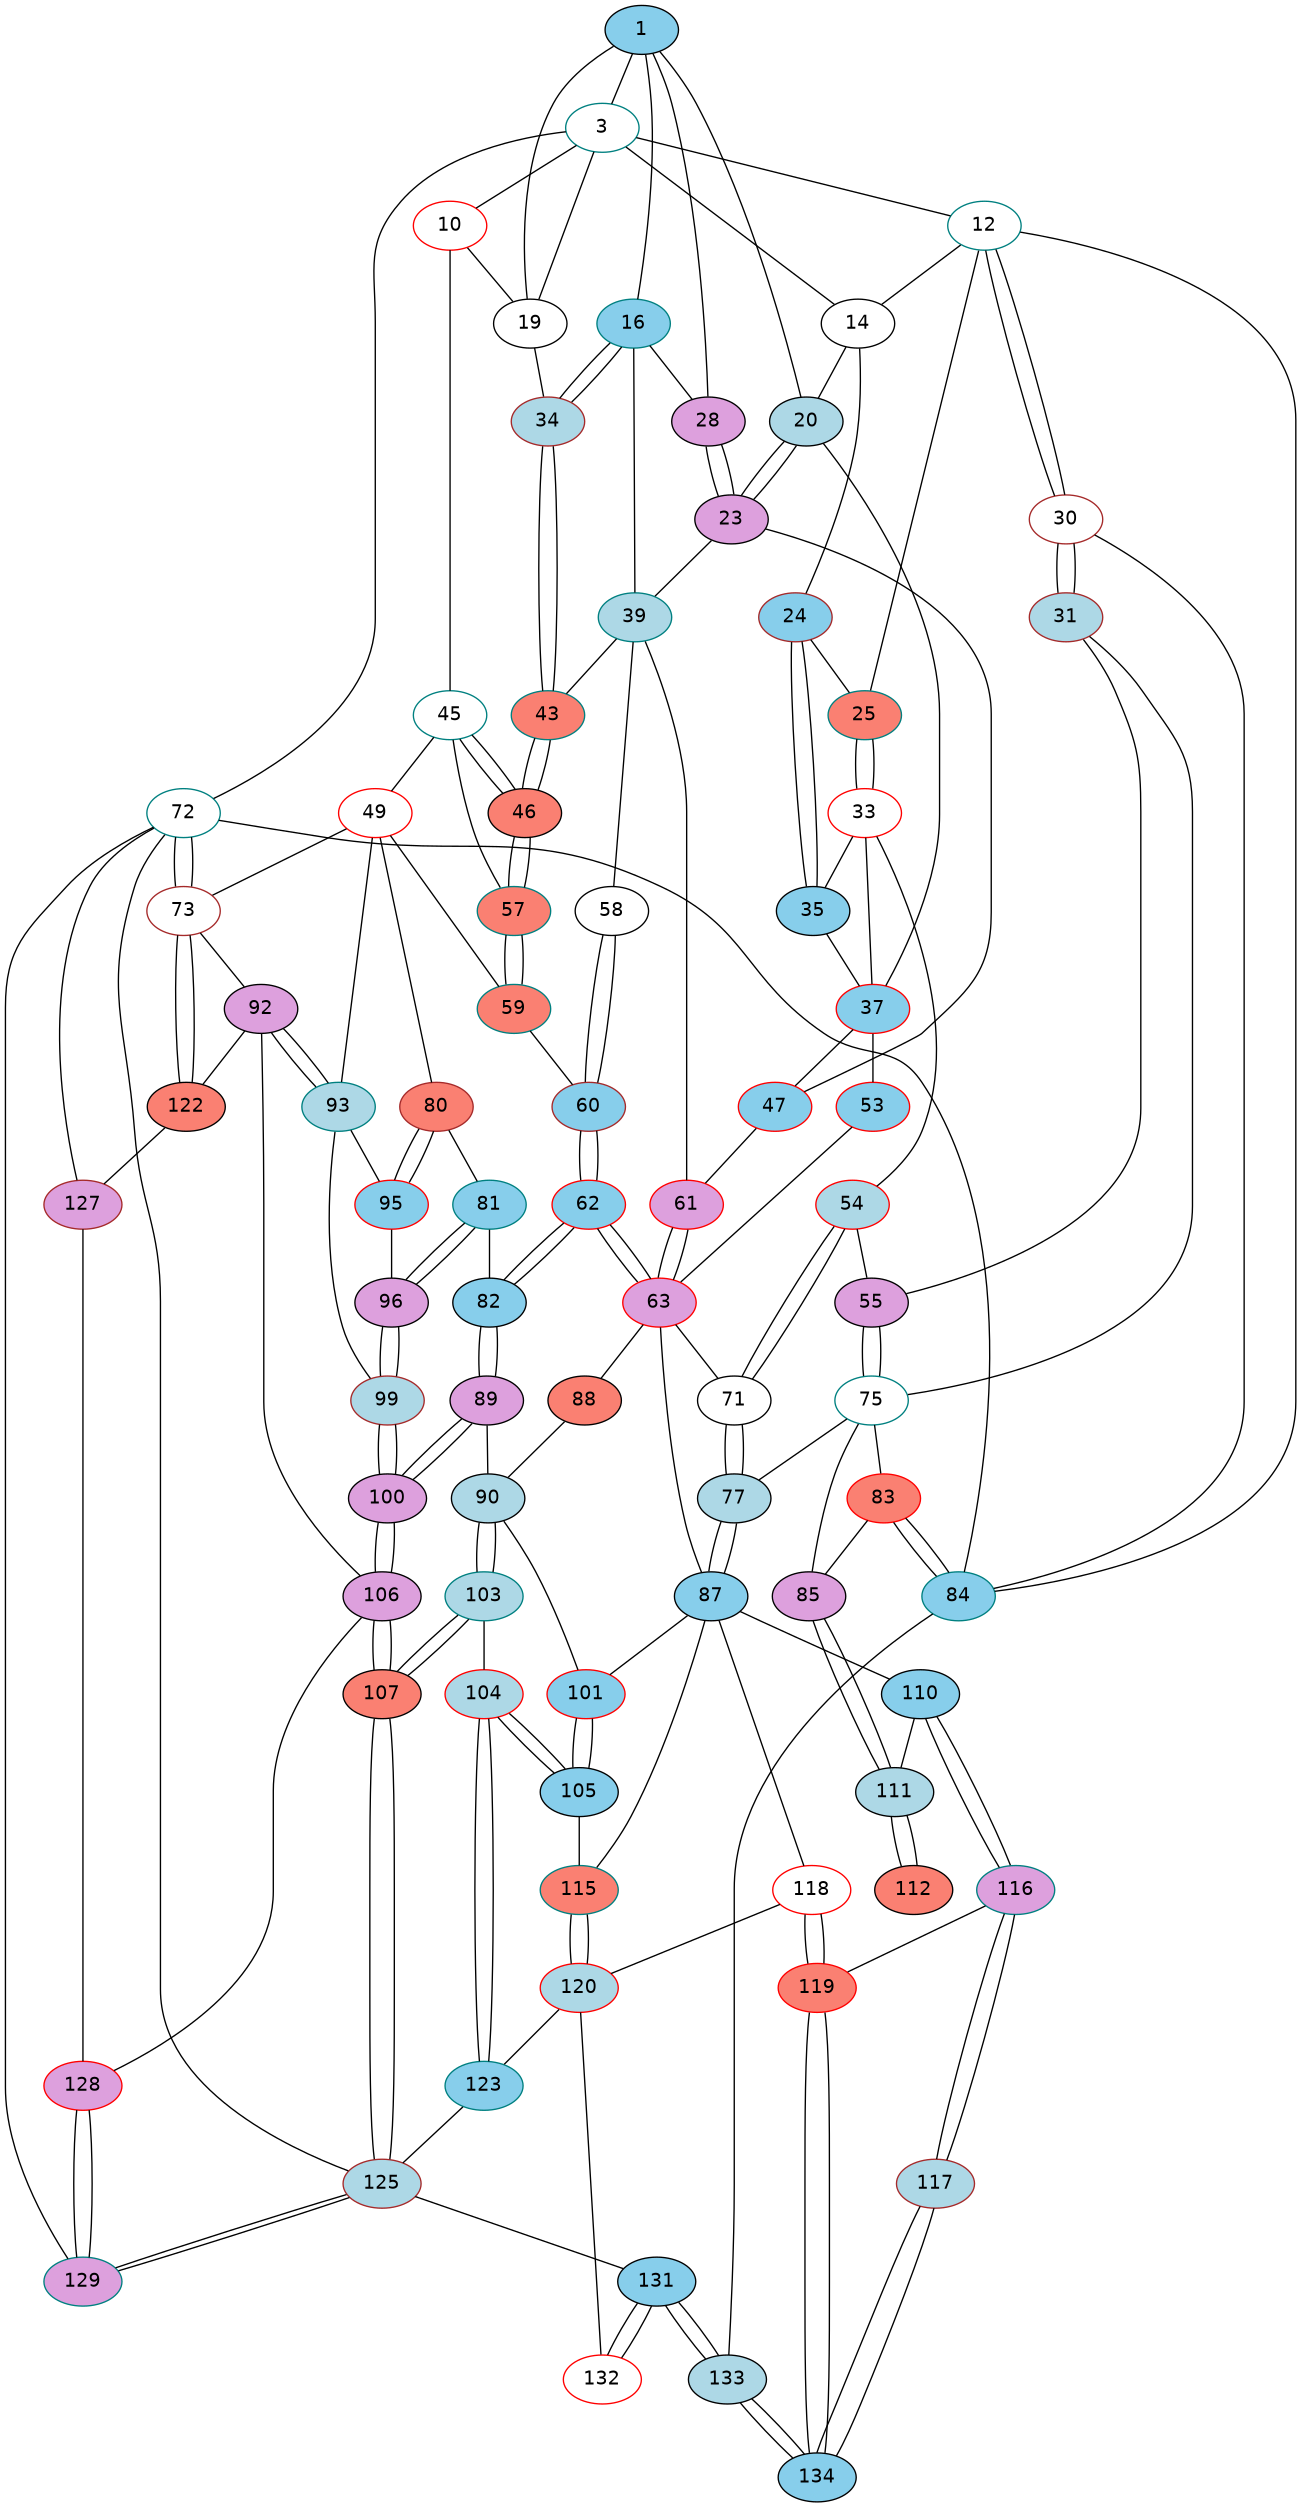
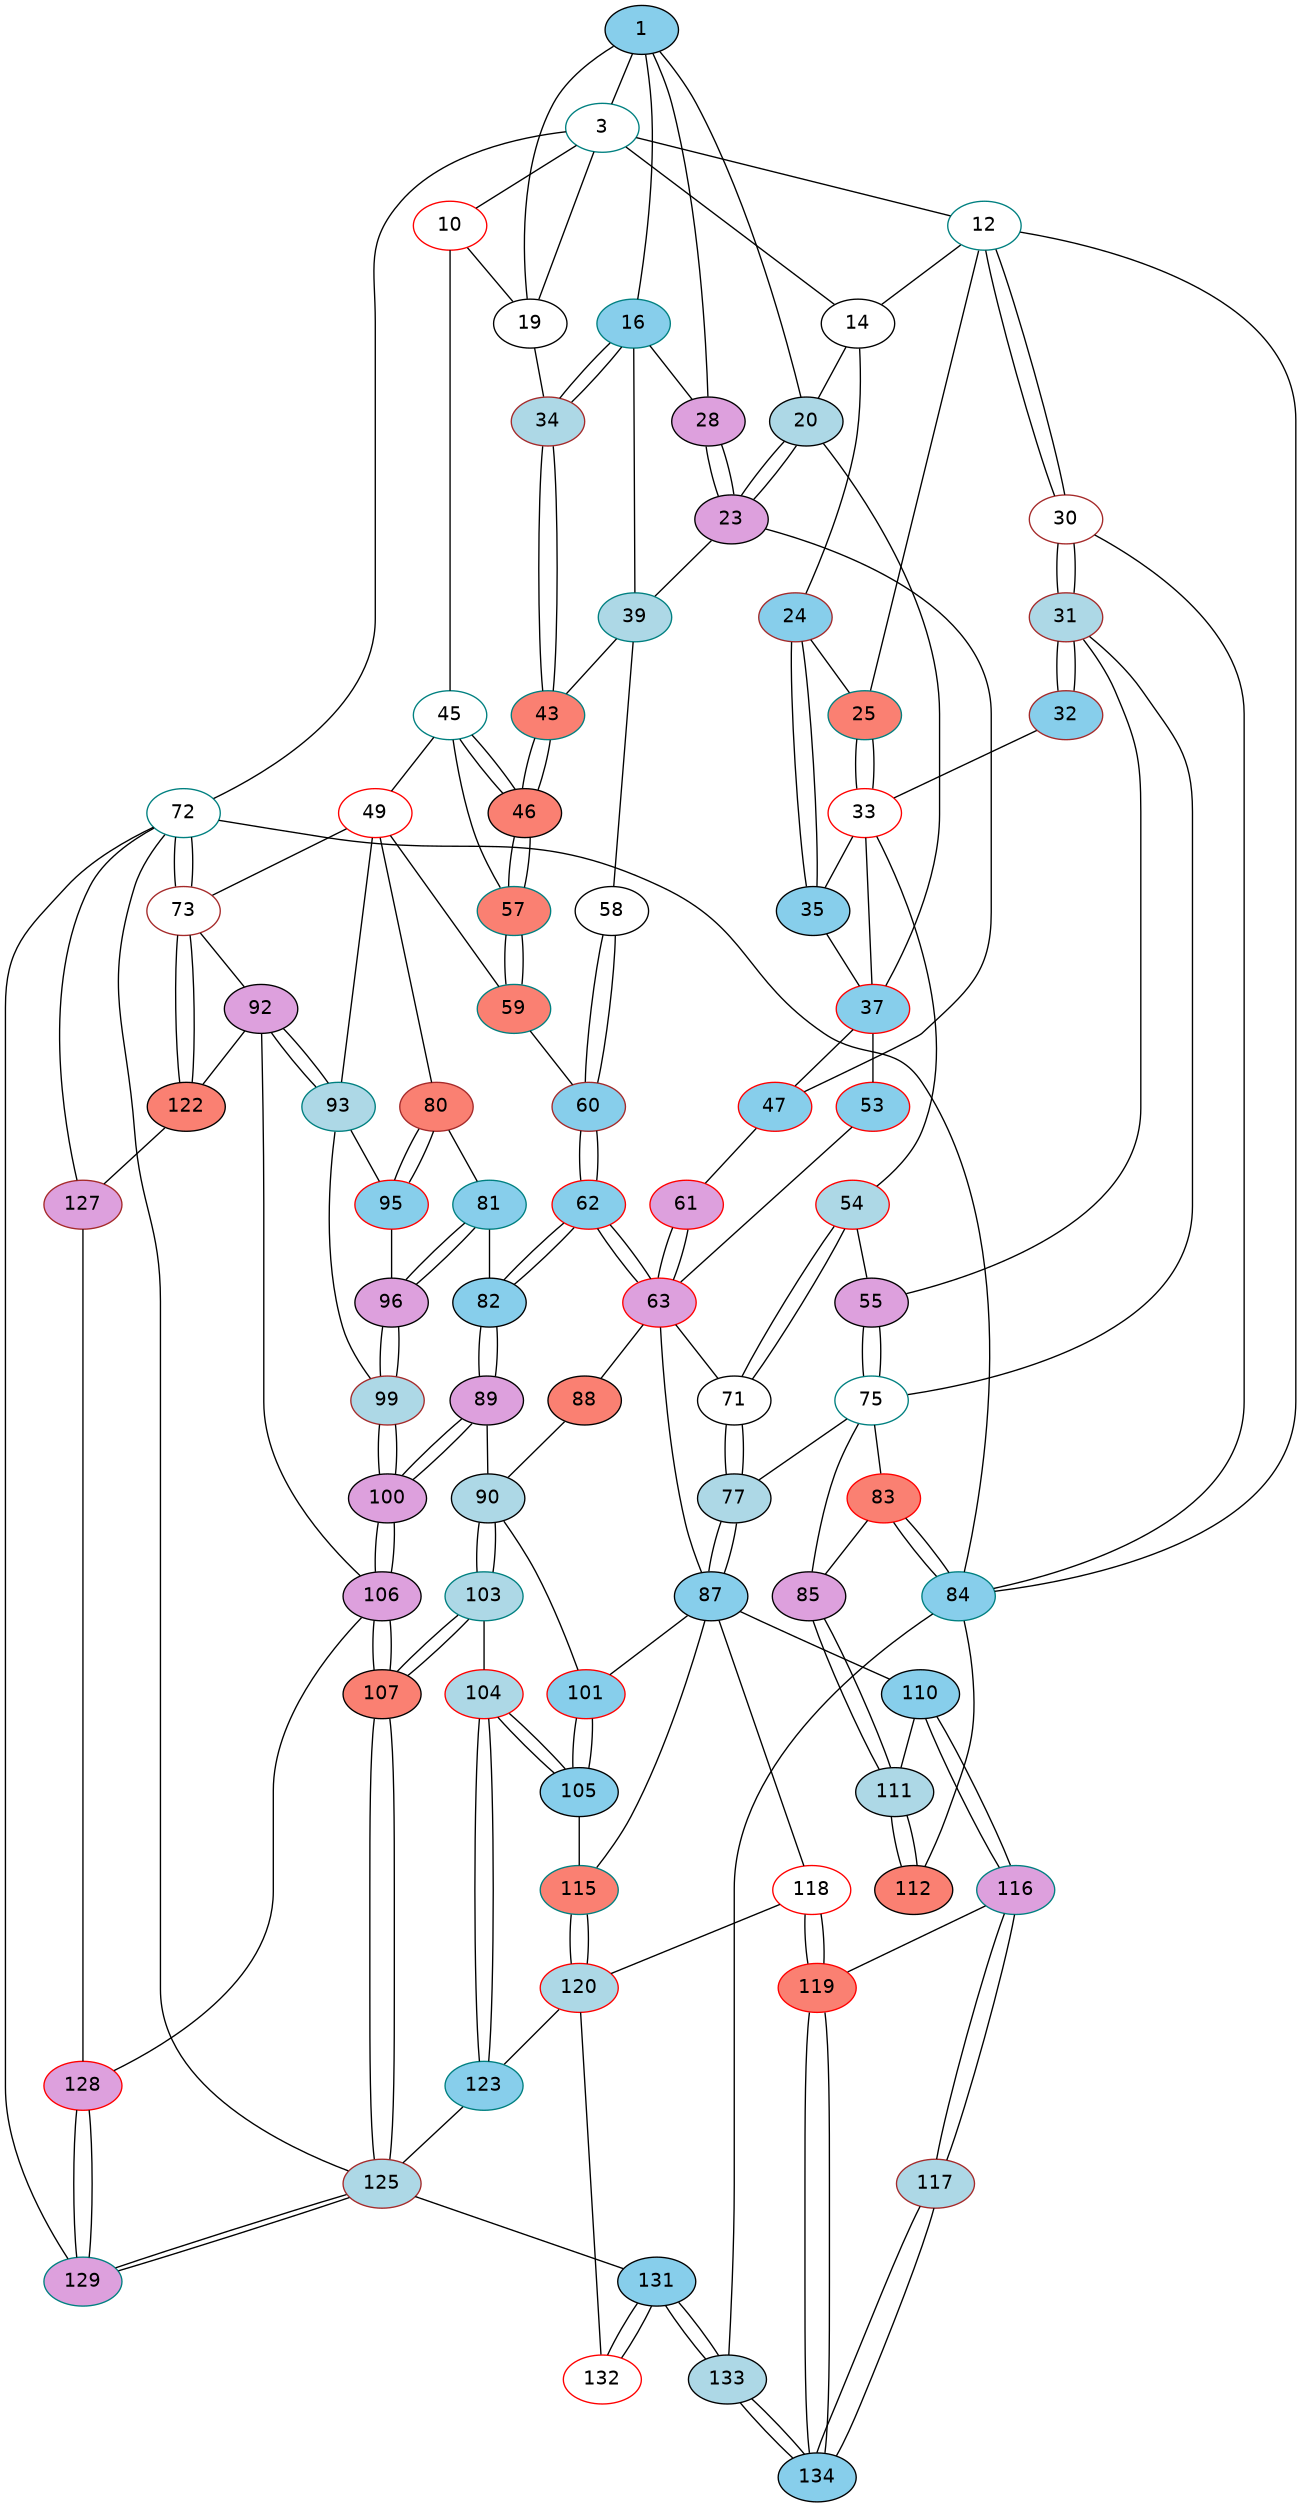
none -> (1066, 715)
(687, 921) -> none
none -> (969, 1747)
